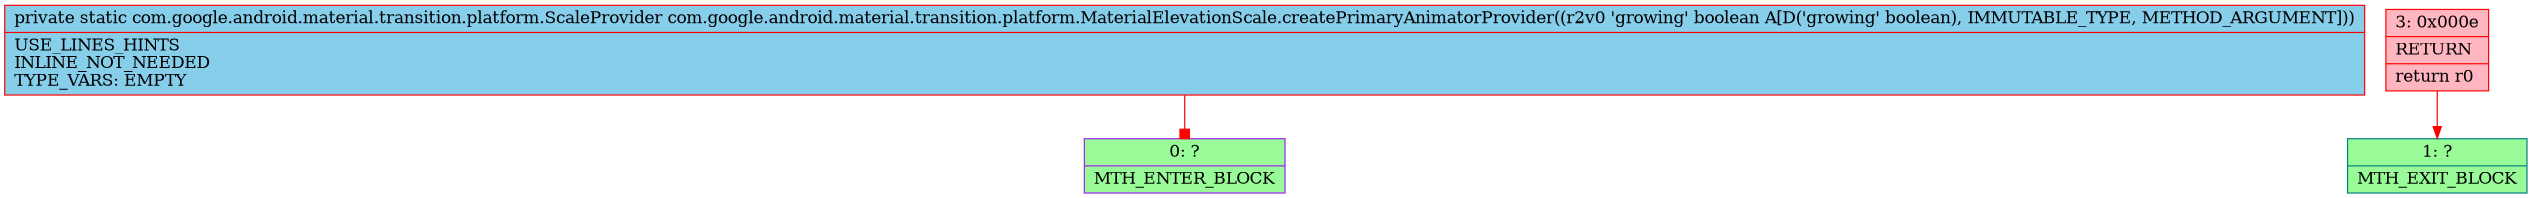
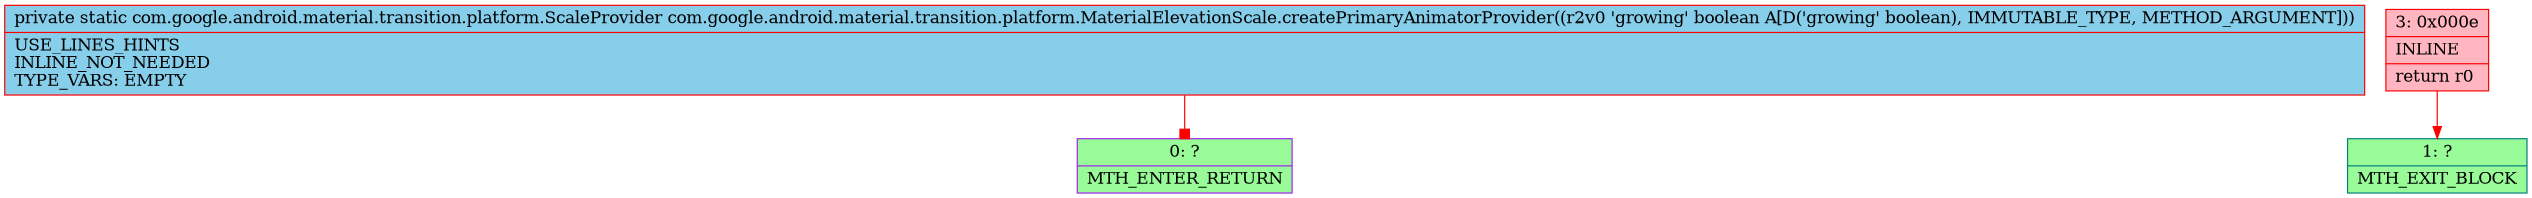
(2434, 50) -> (2428, 50)
(1185, 179) -> (1185, 179)
